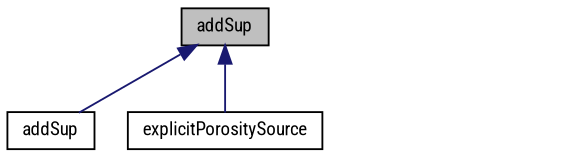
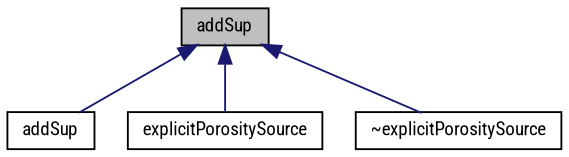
none -> (459, 131)
